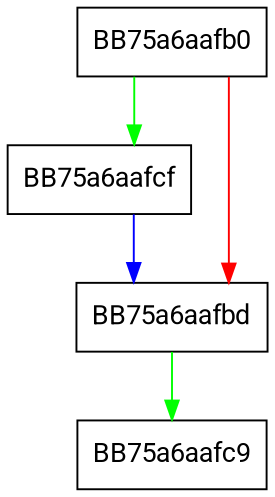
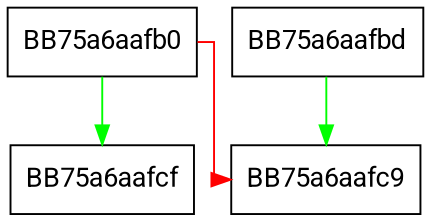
(229, 170) -> (214, 103)
(134, 239) -> none
